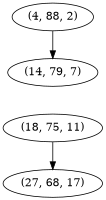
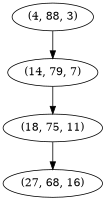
(53, 17) -> (53, 17)
none -> (53, 96)
(53, 183) -> (53, 183)
